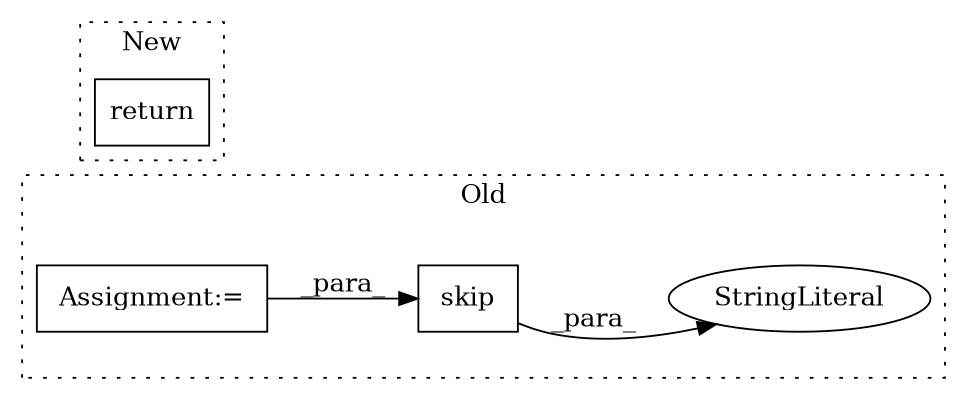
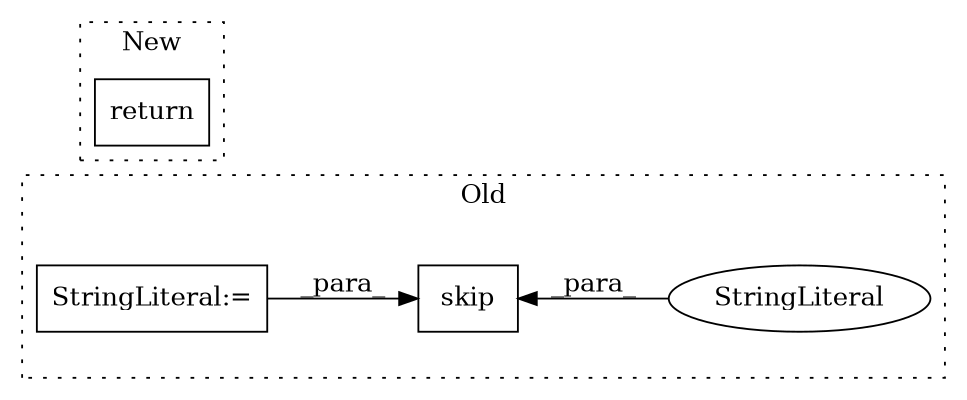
(152, 299) -> (152, 299)
(608, 339) -> (603, 299)
